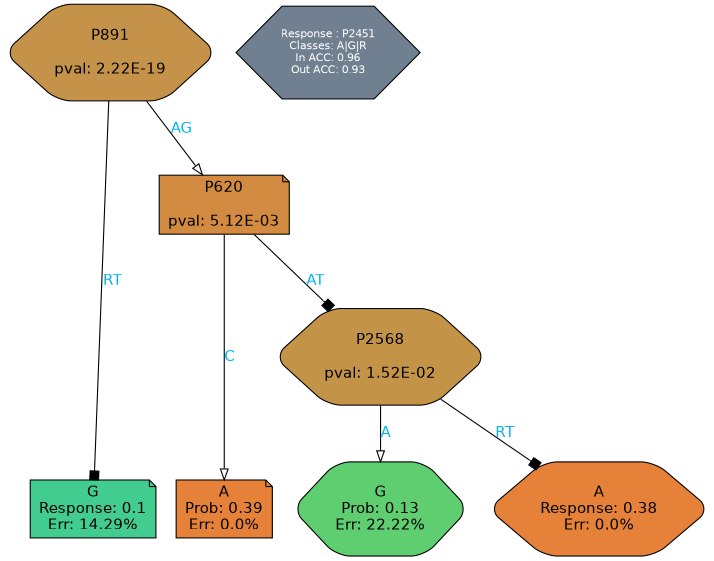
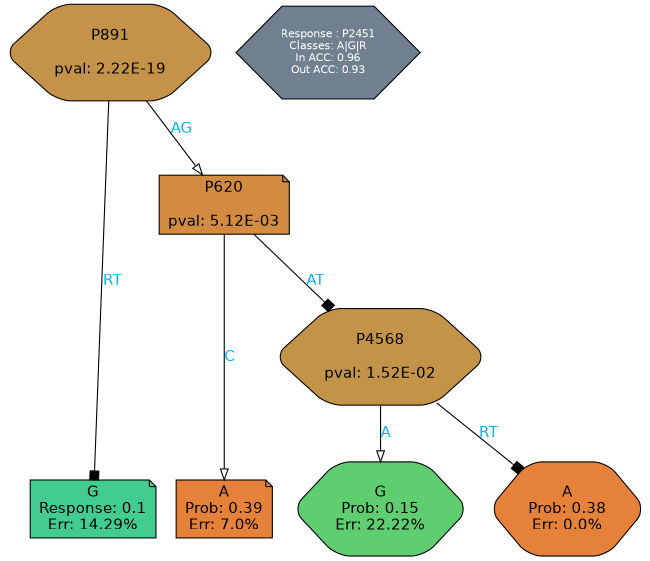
(381, 357) -> (381, 357)
(224, 509) -> (224, 509)
(381, 509) -> (381, 509)
(599, 509) -> (567, 509)
